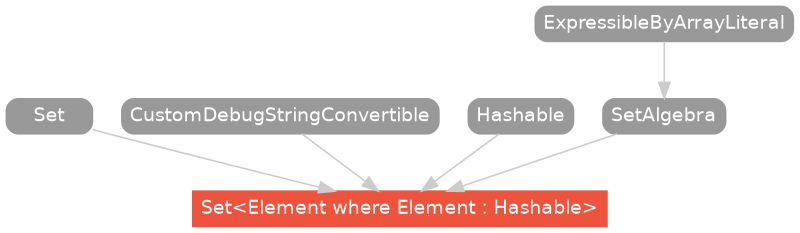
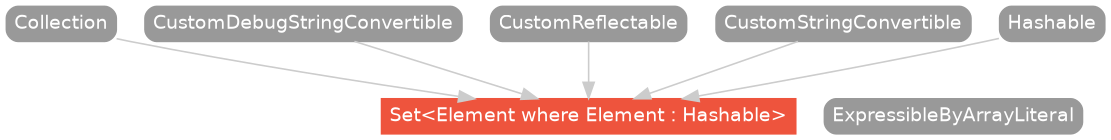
none -> (589, 24)
none -> (844, 24)
(49, 116) -> (61, 24)
(664, 116) -> none
